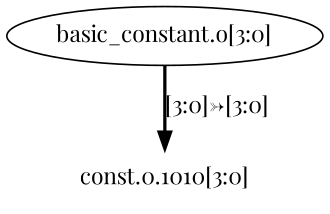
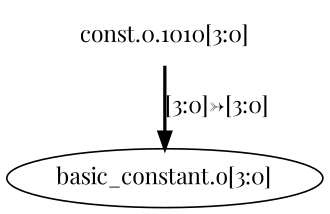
(165, 99) -> (165, 99)
